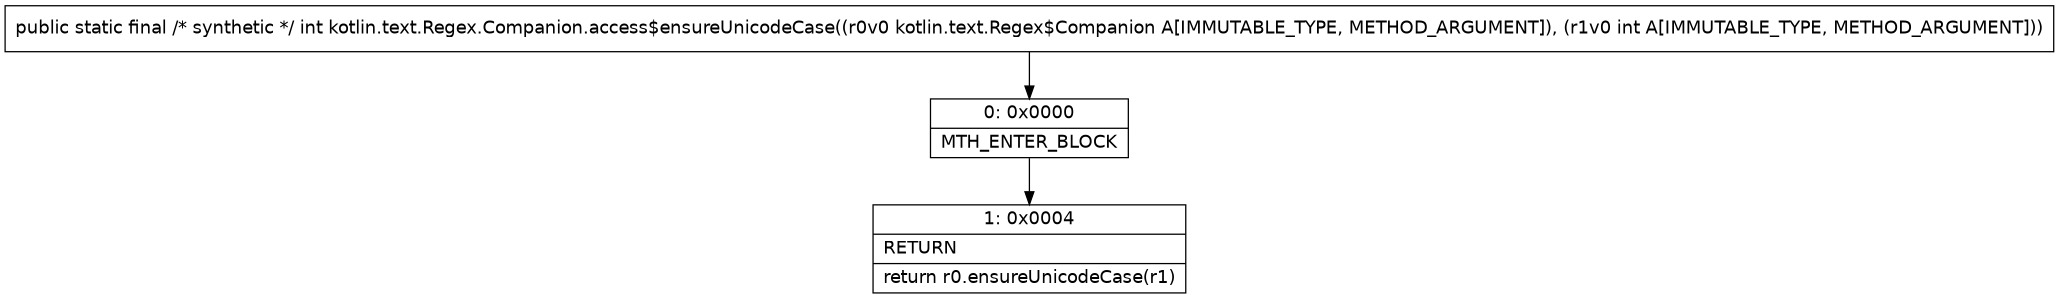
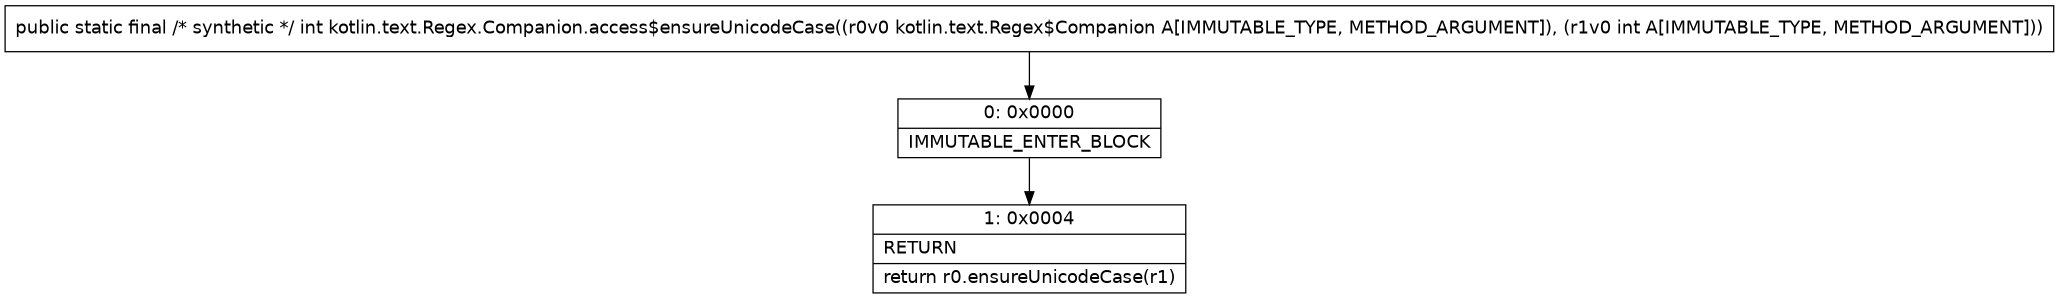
(1029, 142) -> (1029, 142)
